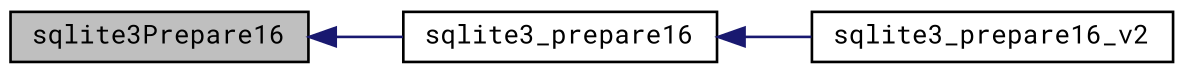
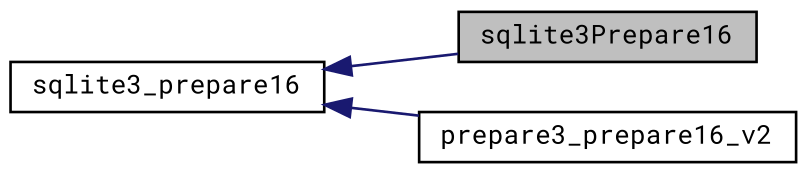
(370, 37) -> (405, 60)
(992, 37) -> (608, 137)
